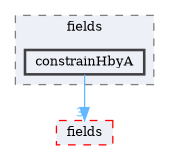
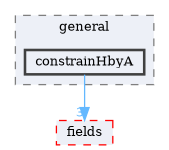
(85, 28) -> (85, 28)
